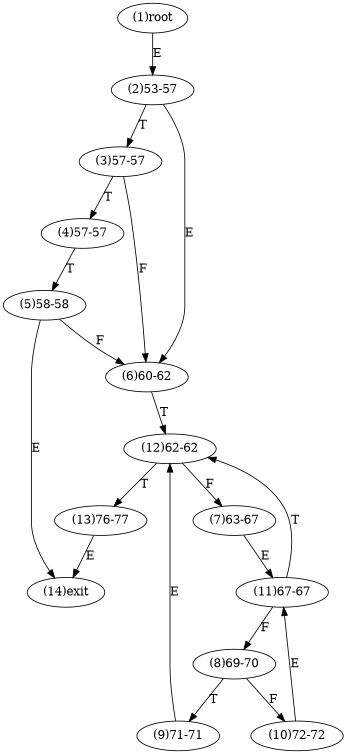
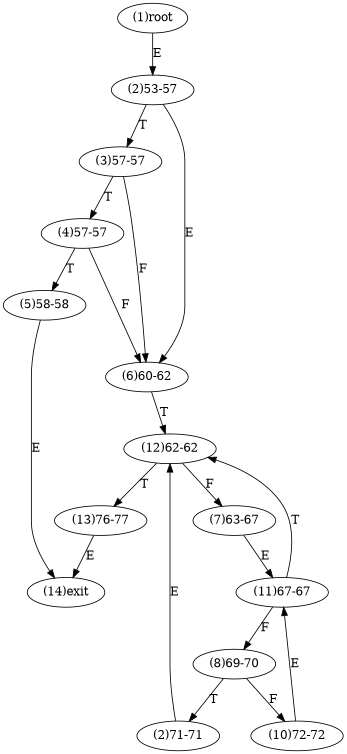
(87, 341) -> (113, 301)
(178, 736) -> (178, 736)
